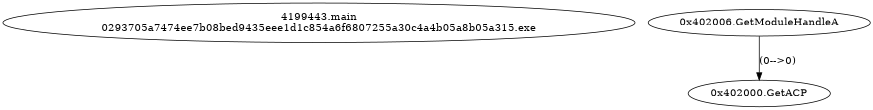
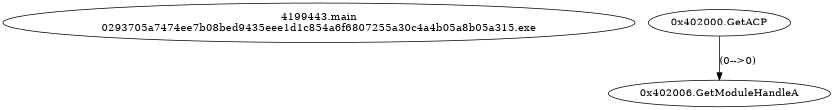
(759, 54) -> (719, 54)
